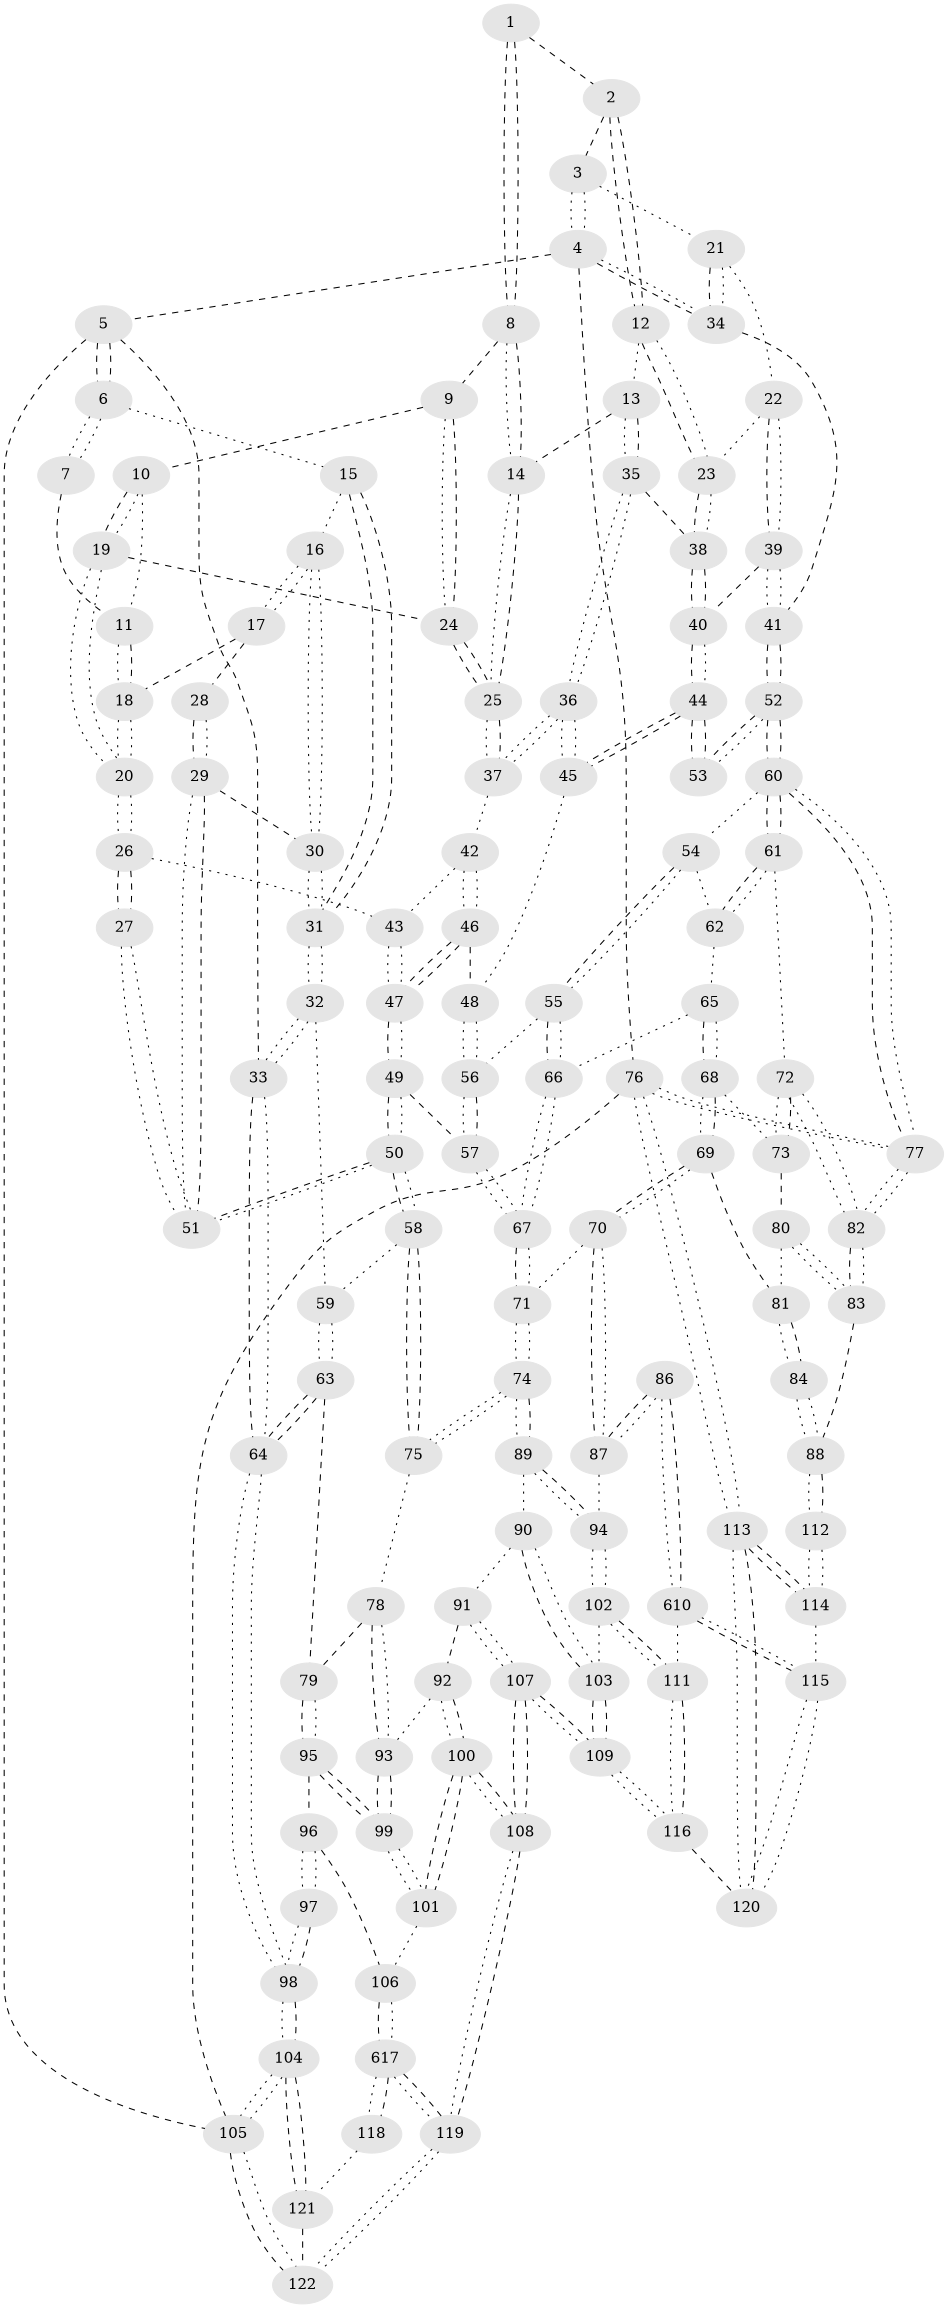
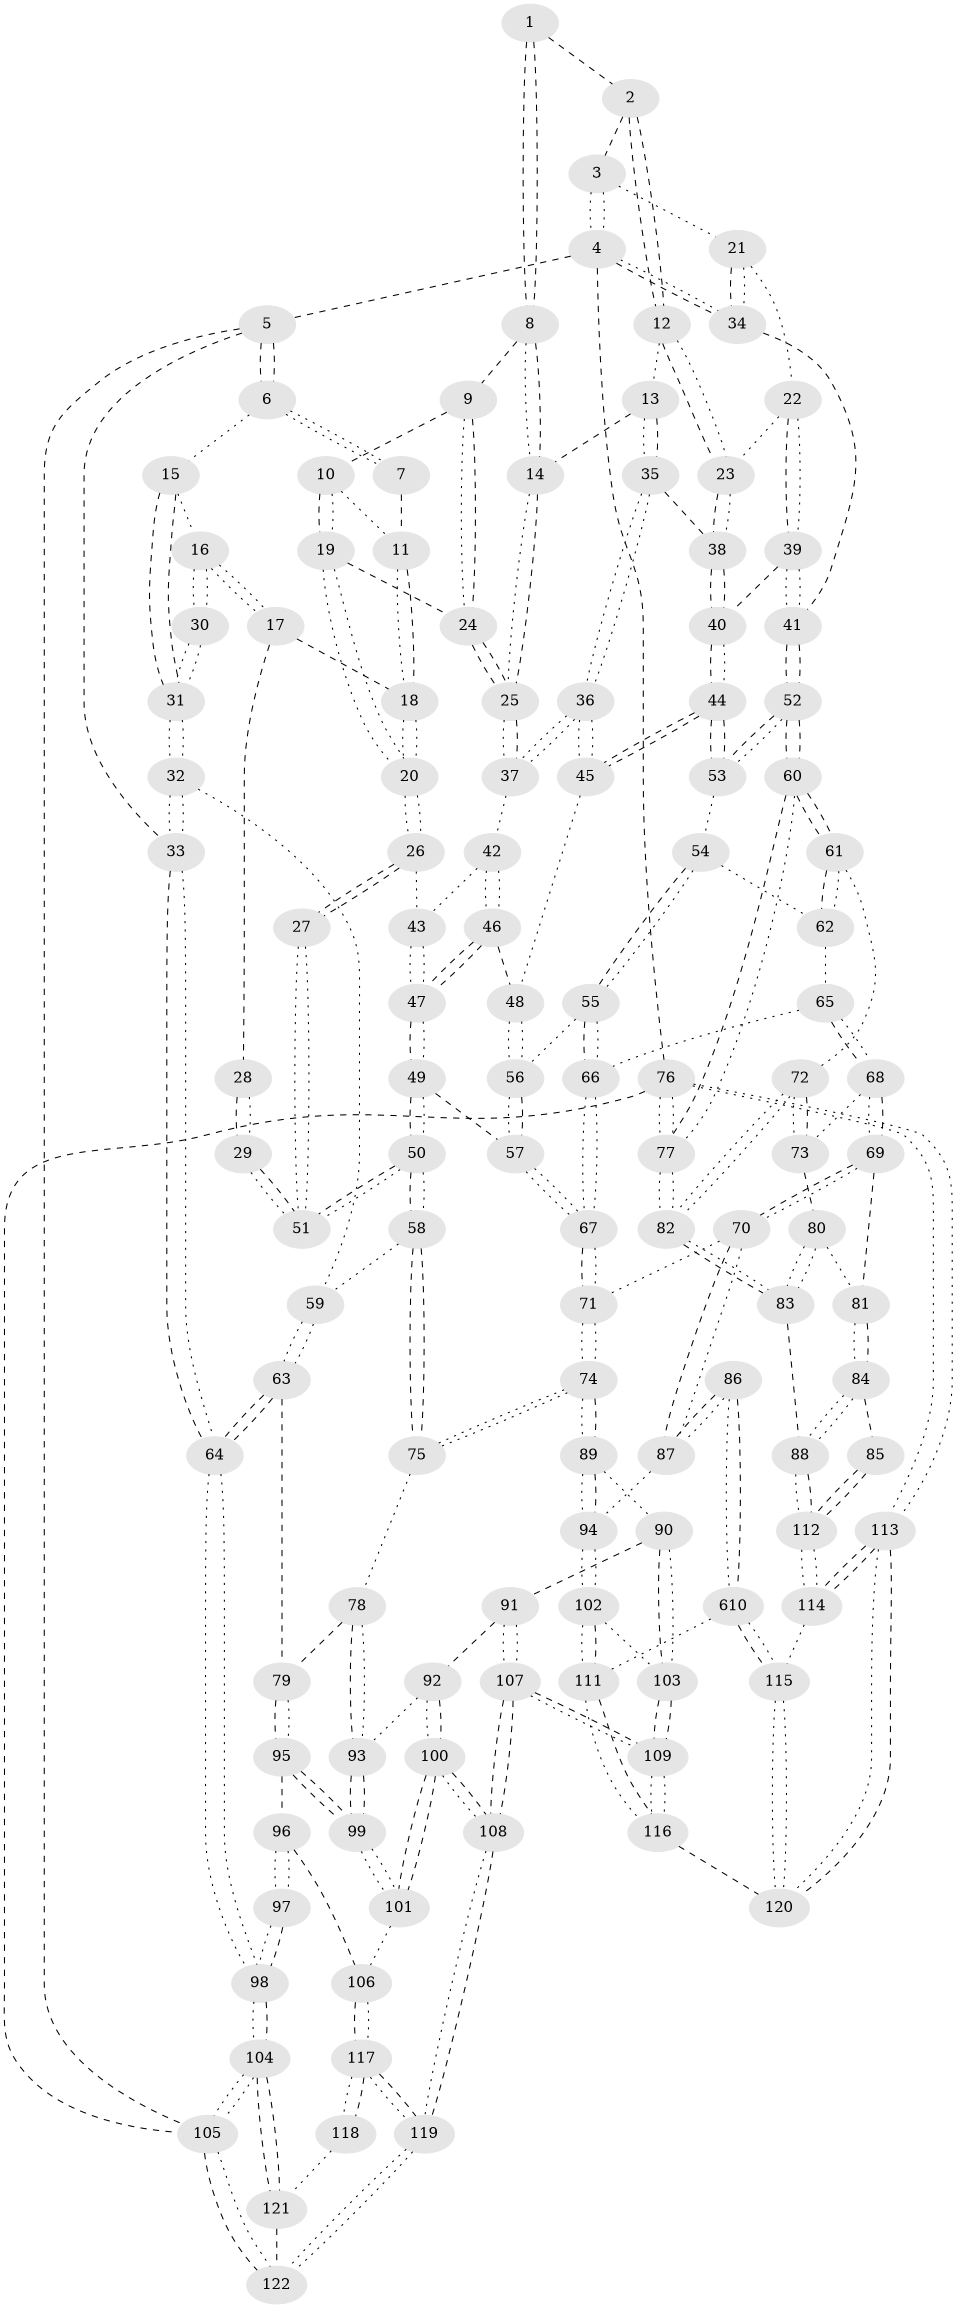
(250, 810) -> none
(733, 815) -> (709, 815)
none -> (876, 1456)
(493, 1569) -> (574, 1575)
(385, 2059) -> (362, 2059)
